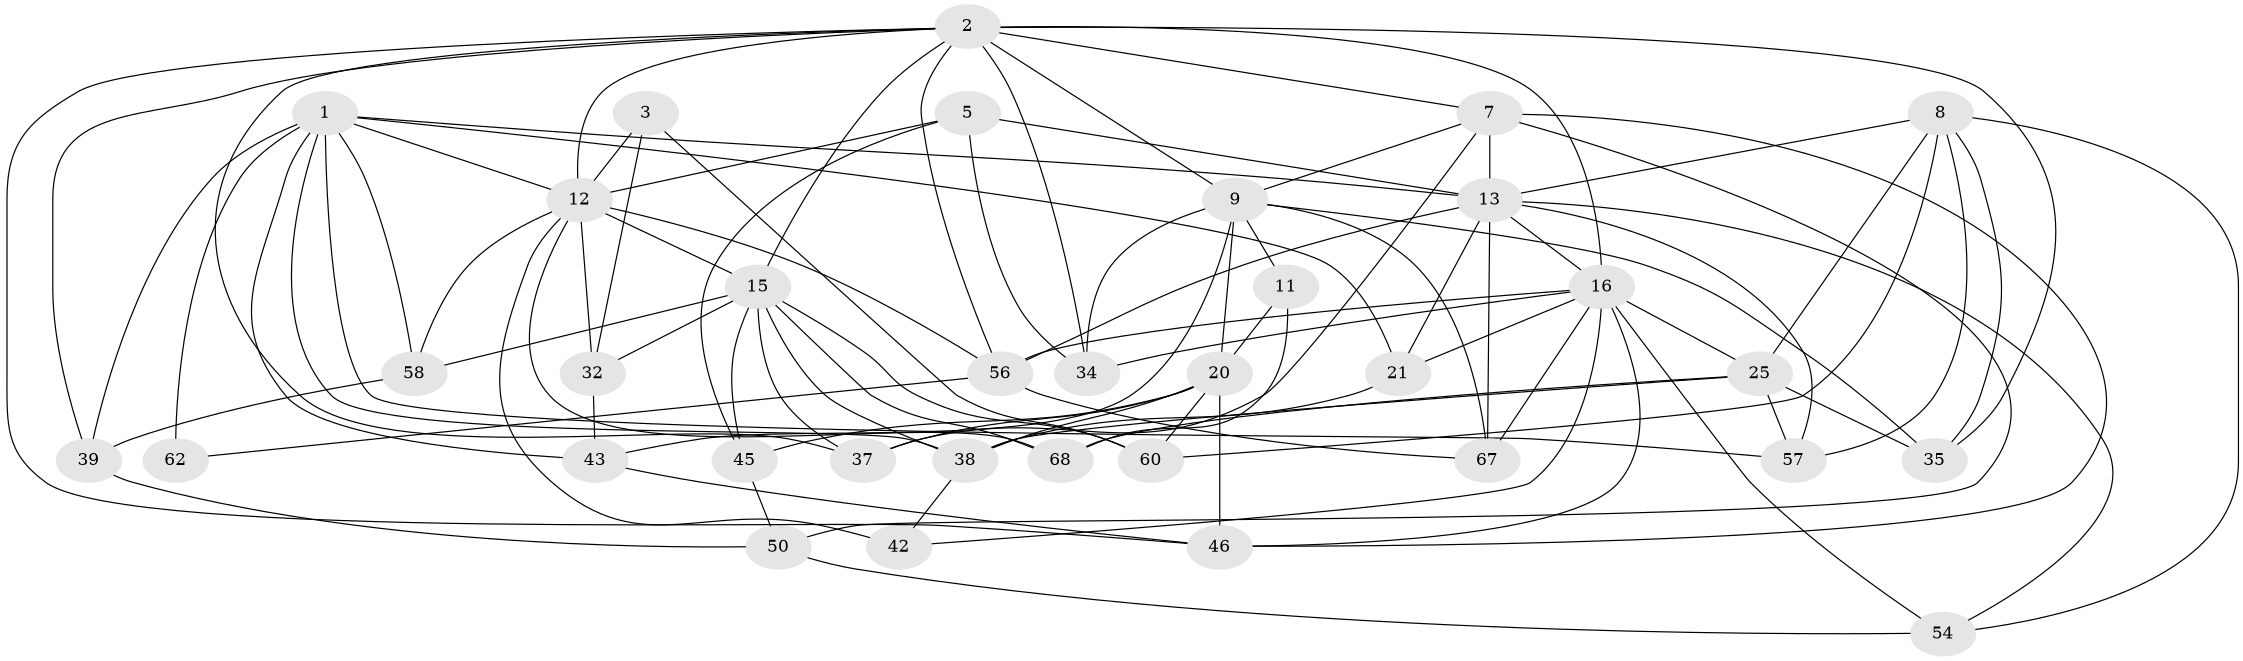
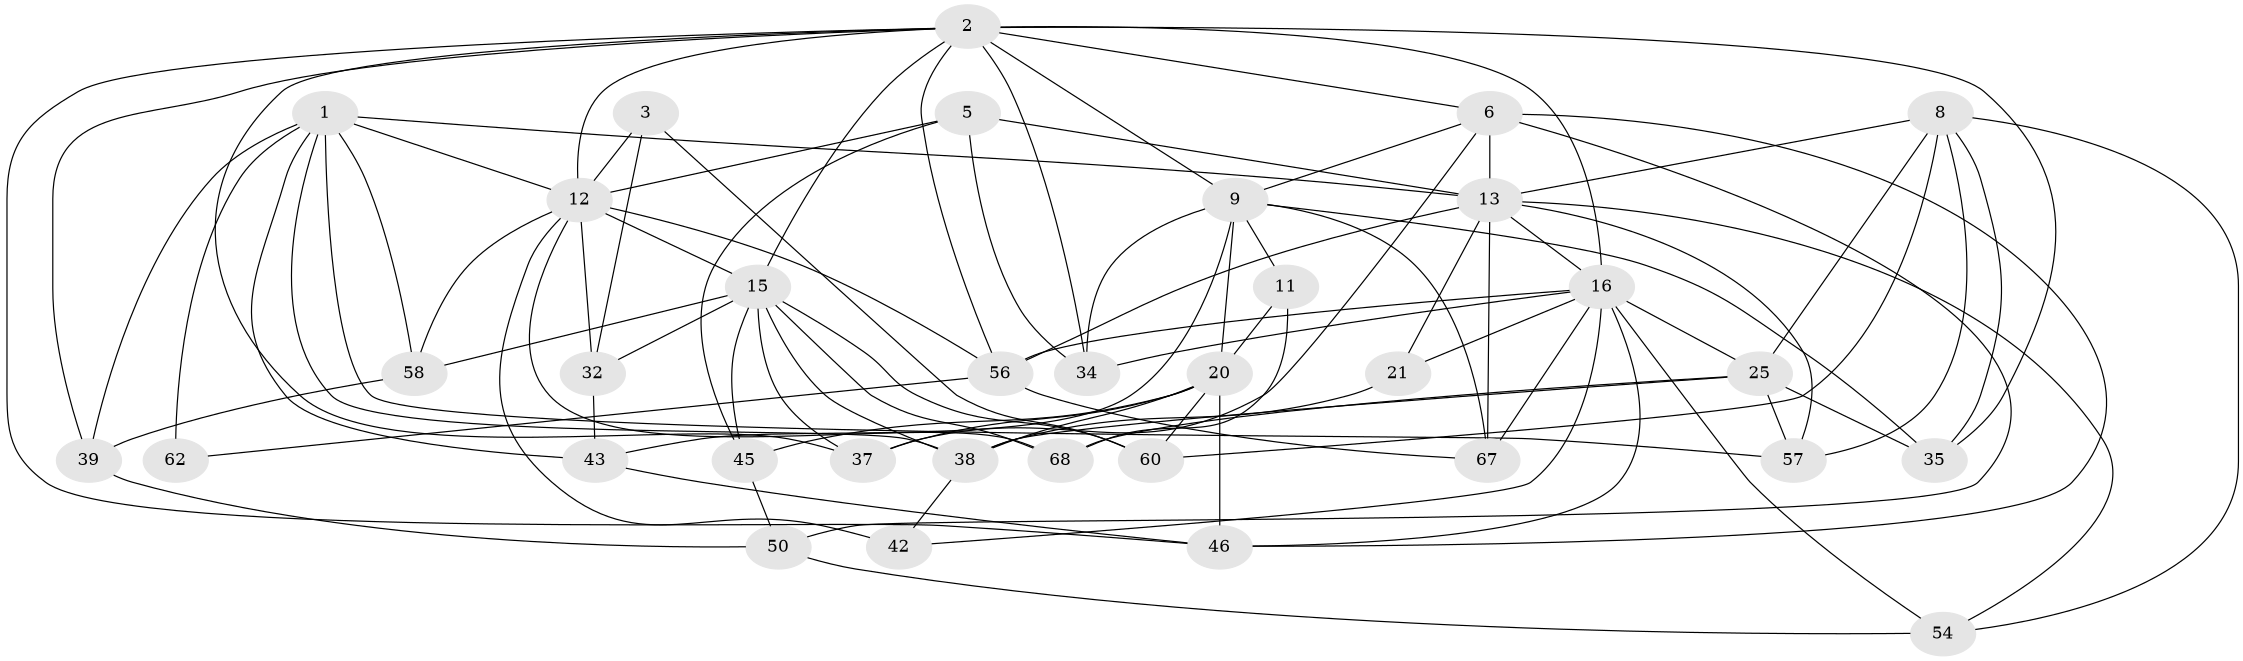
(1490, 113) -> (1490, 113)
(900, 181) -> none
